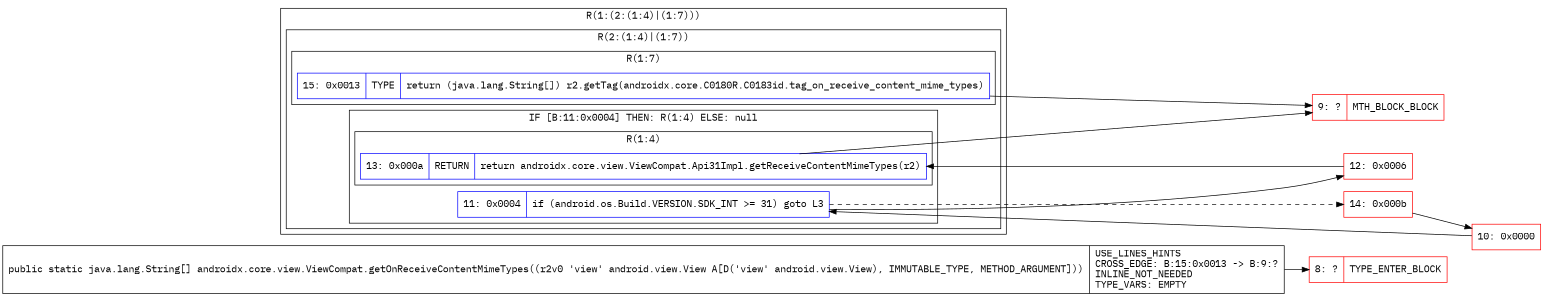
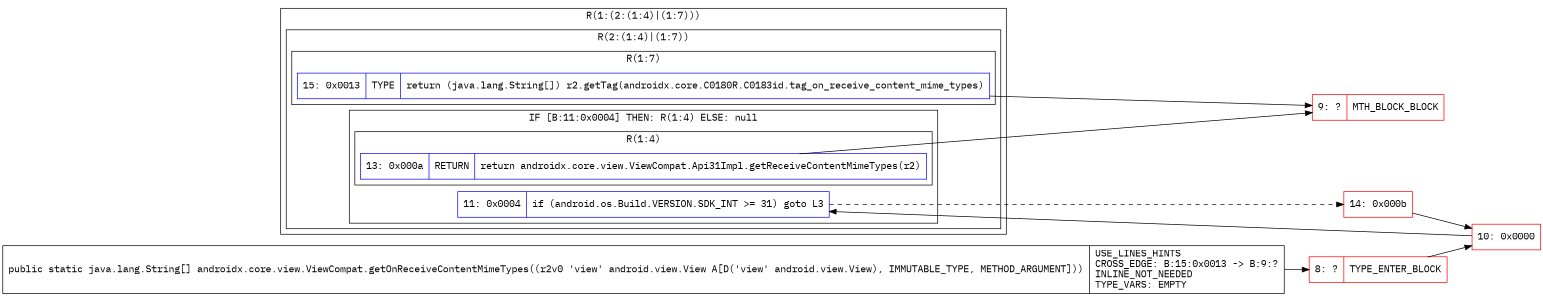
(1378, 166) -> none
none -> (1446, 252)
